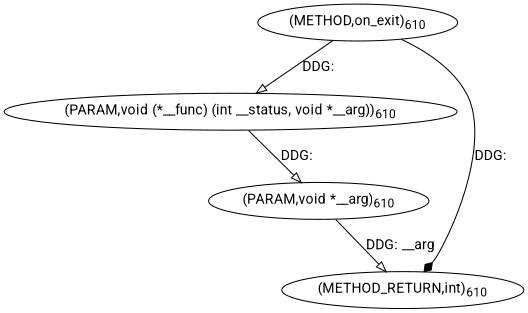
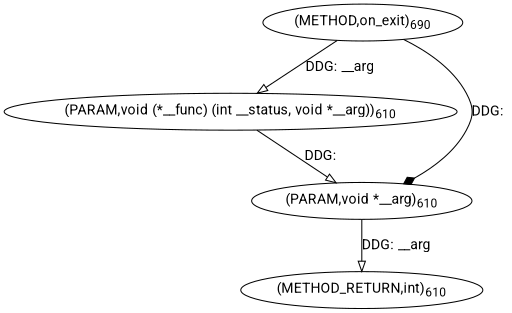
(416, 21) -> (421, 21)
(321, 67) -> (340, 67)
(474, 138) -> (471, 105)
